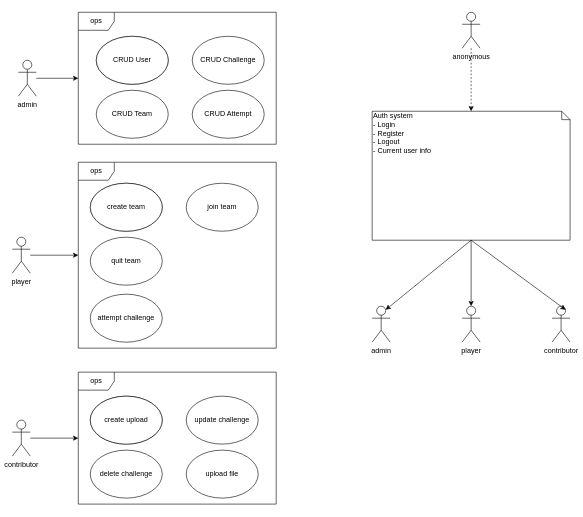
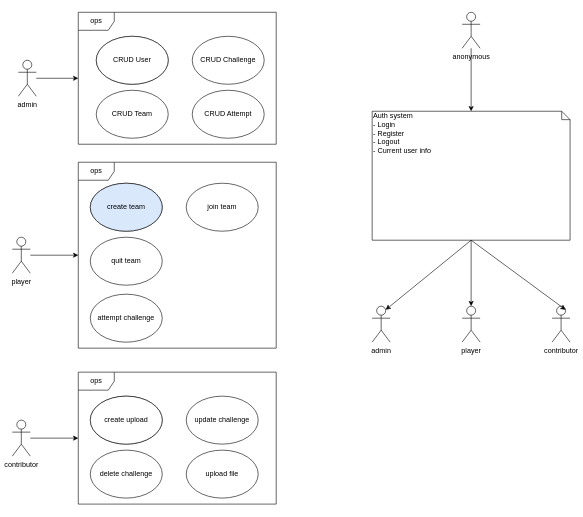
(471, 77) -> (471, 77)
(126, 207) -> (126, 207)
